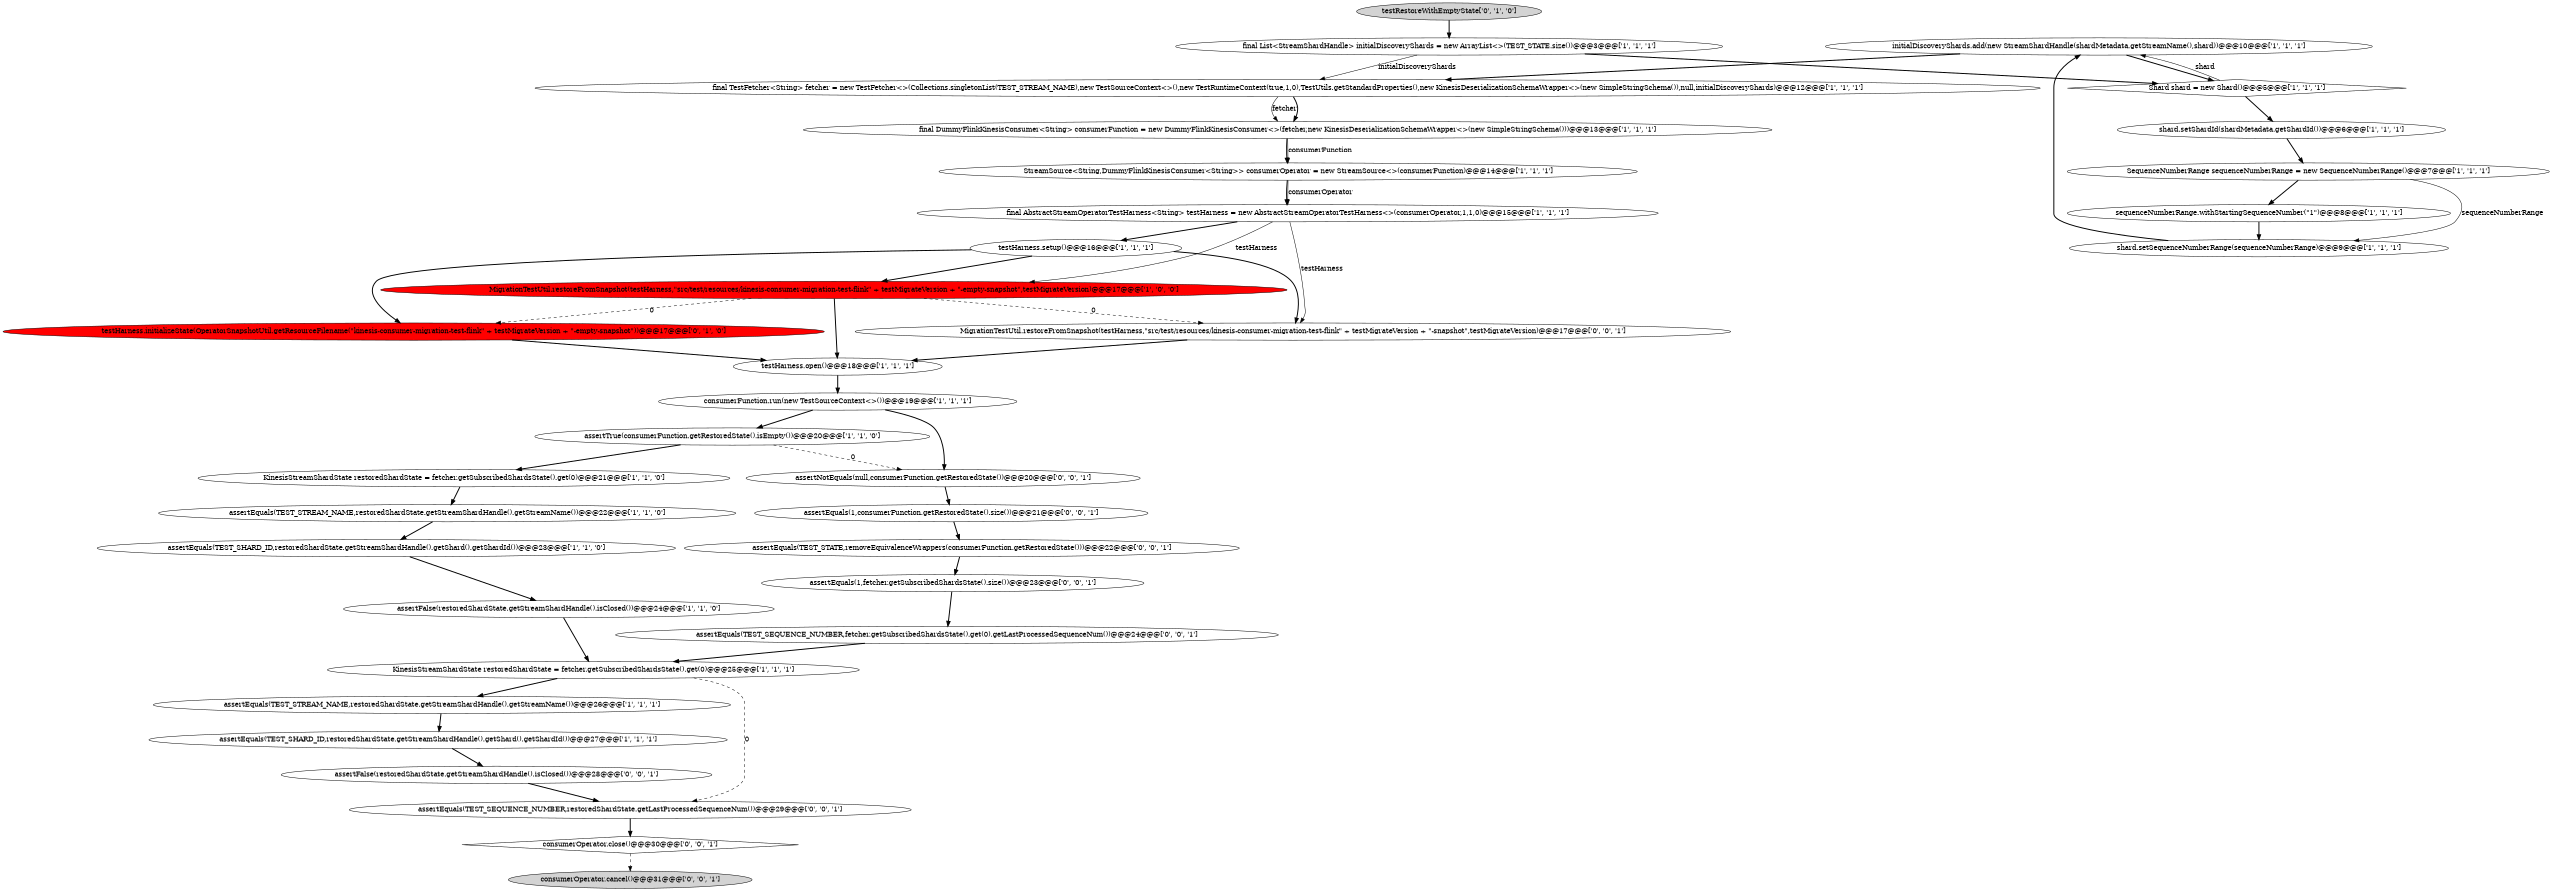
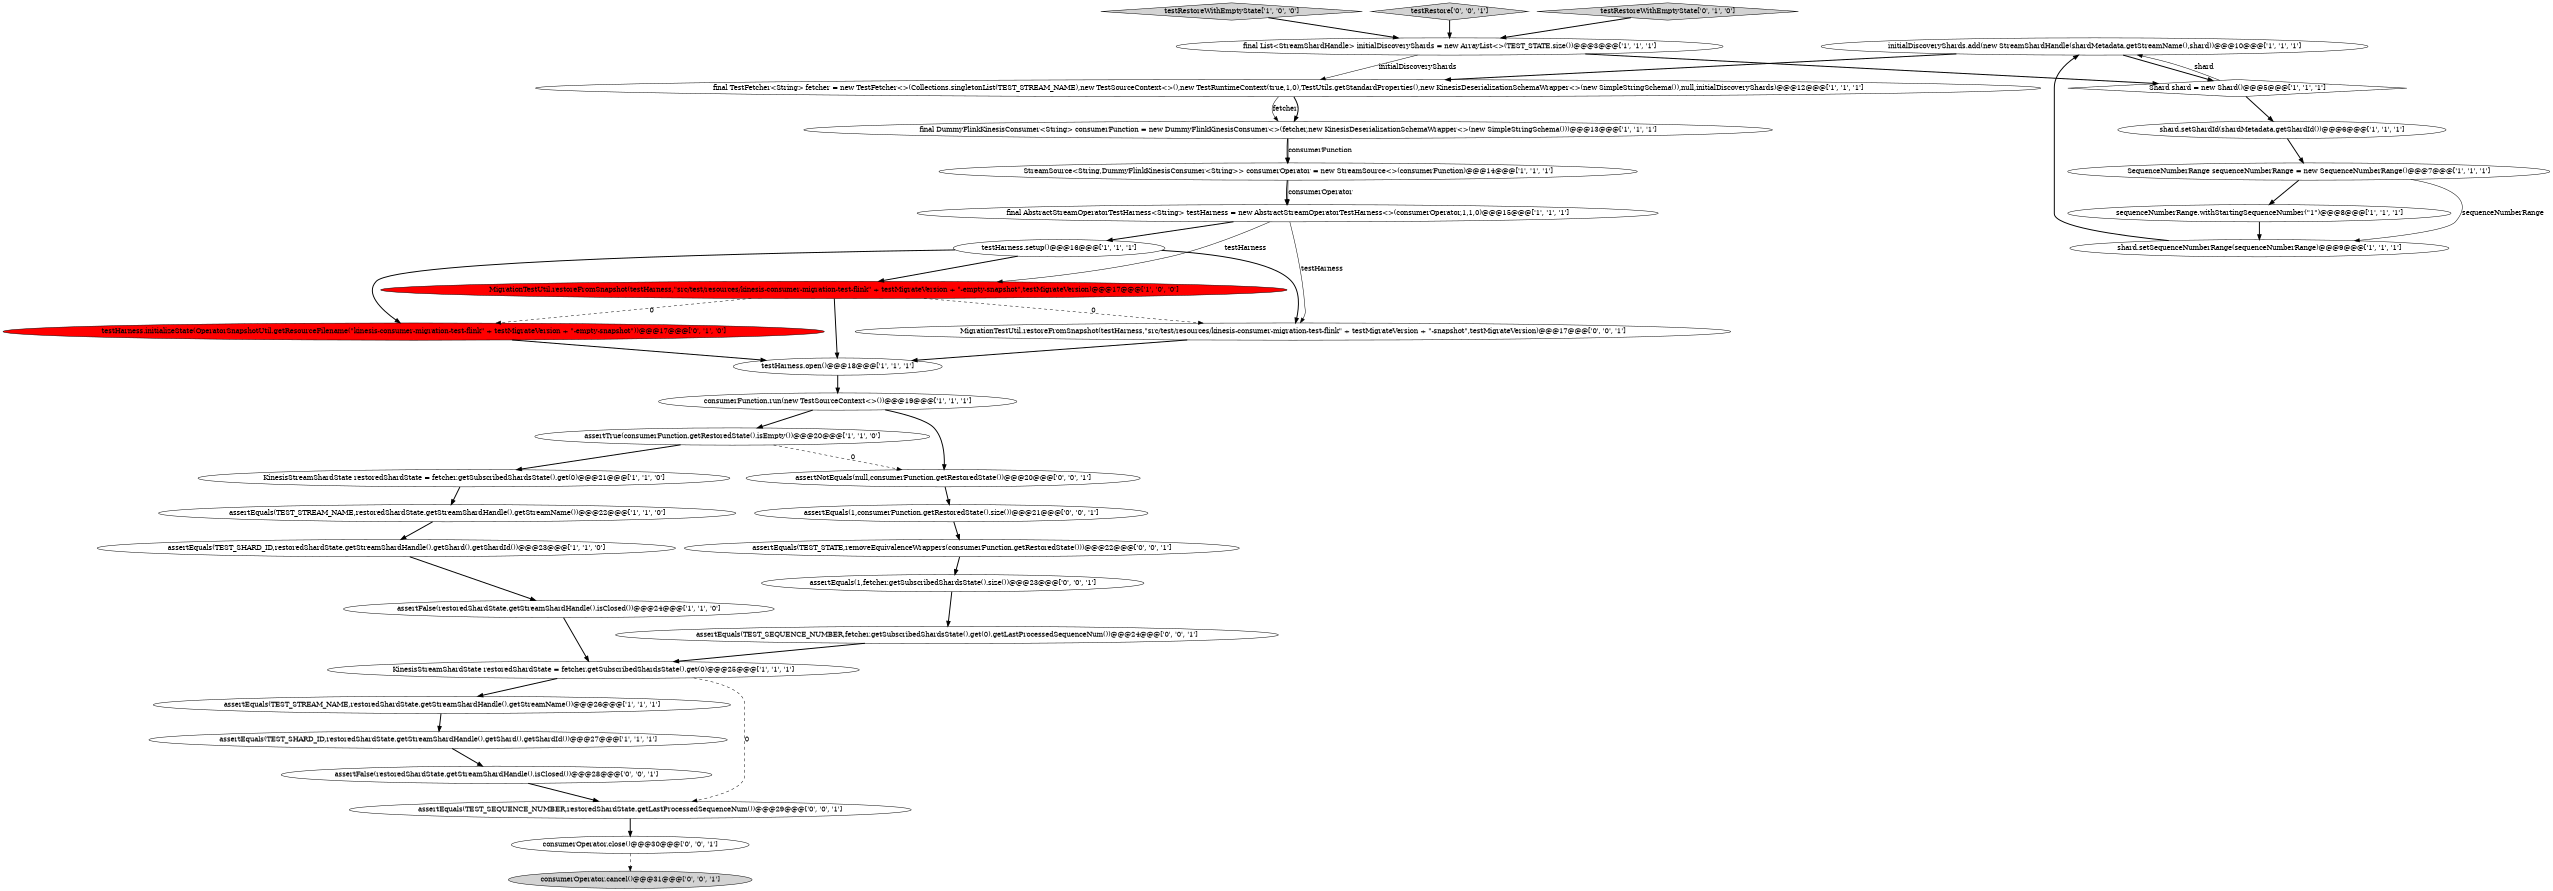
none -> (1232, 12)
(1449, 12) -> (1668, 12)
none -> (1450, 12)
(630, 845) -> (630, 845)
